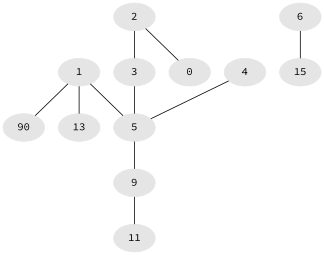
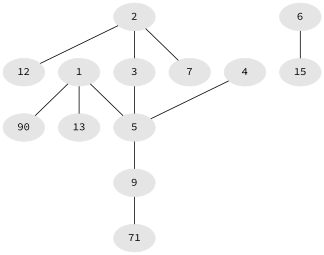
none -> (24, 72)
(190, 72) -> (190, 72)
(134, 238) -> (134, 238)
